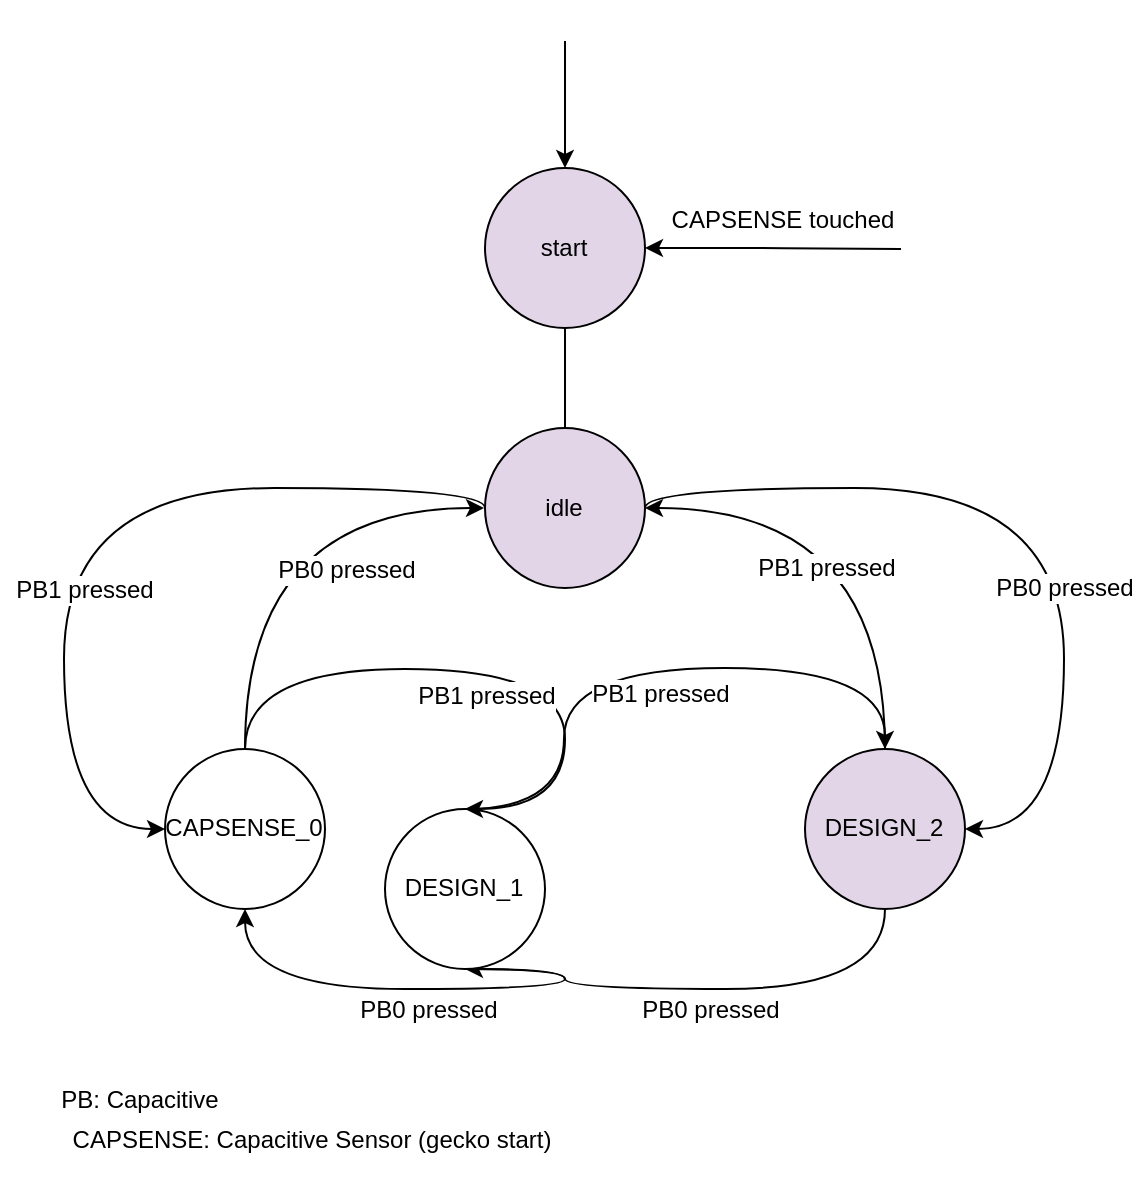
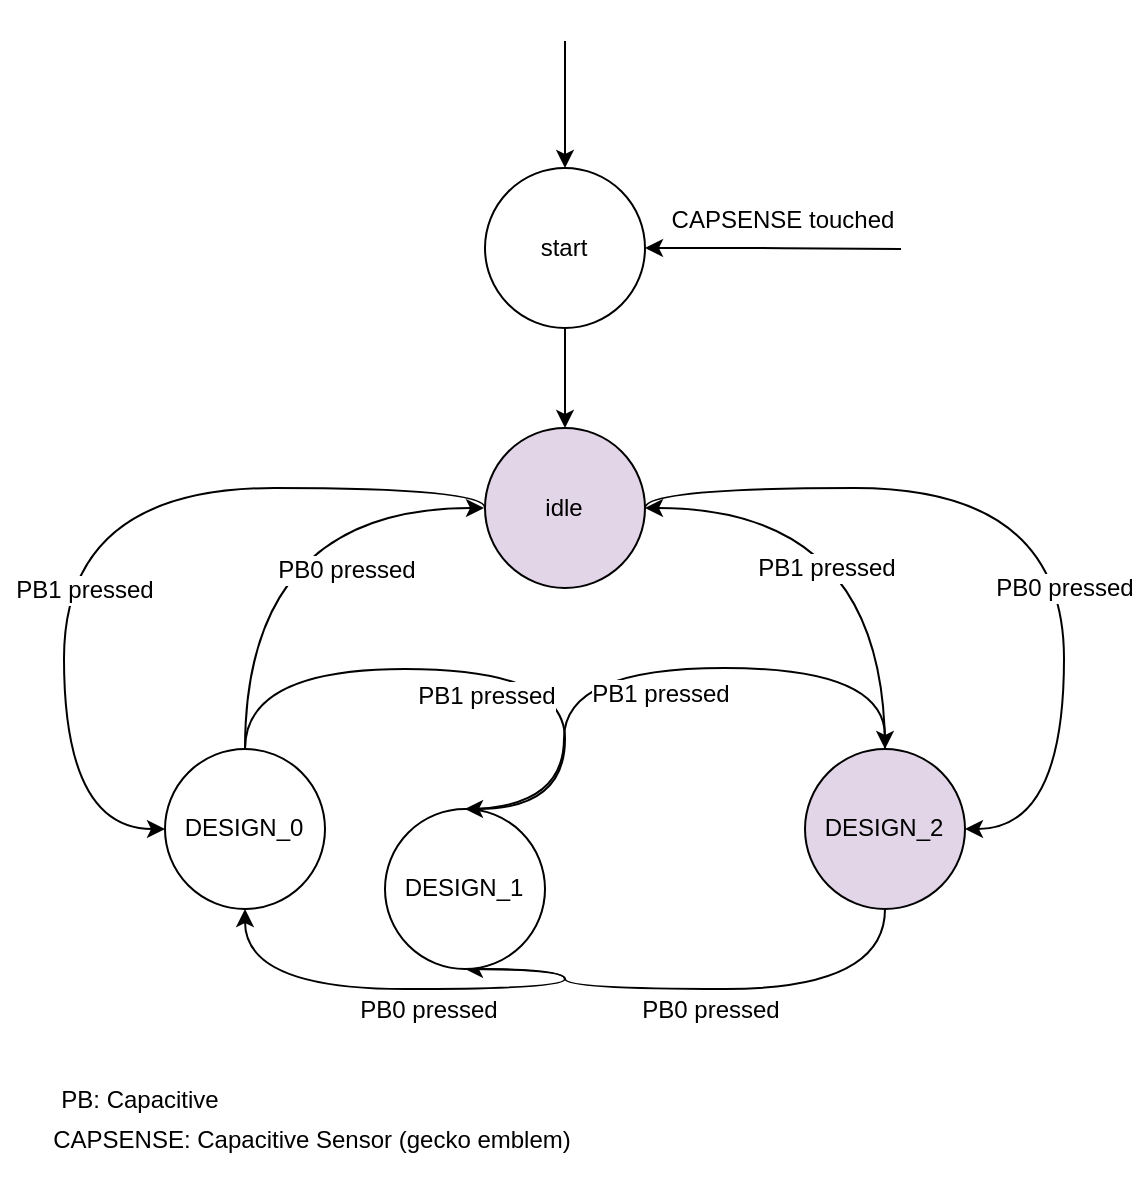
(565, 248) -> (565, 248)
(565, 418) -> (565, 413)
(245, 829) -> (245, 829)
(313, 1141) -> (313, 1141)
